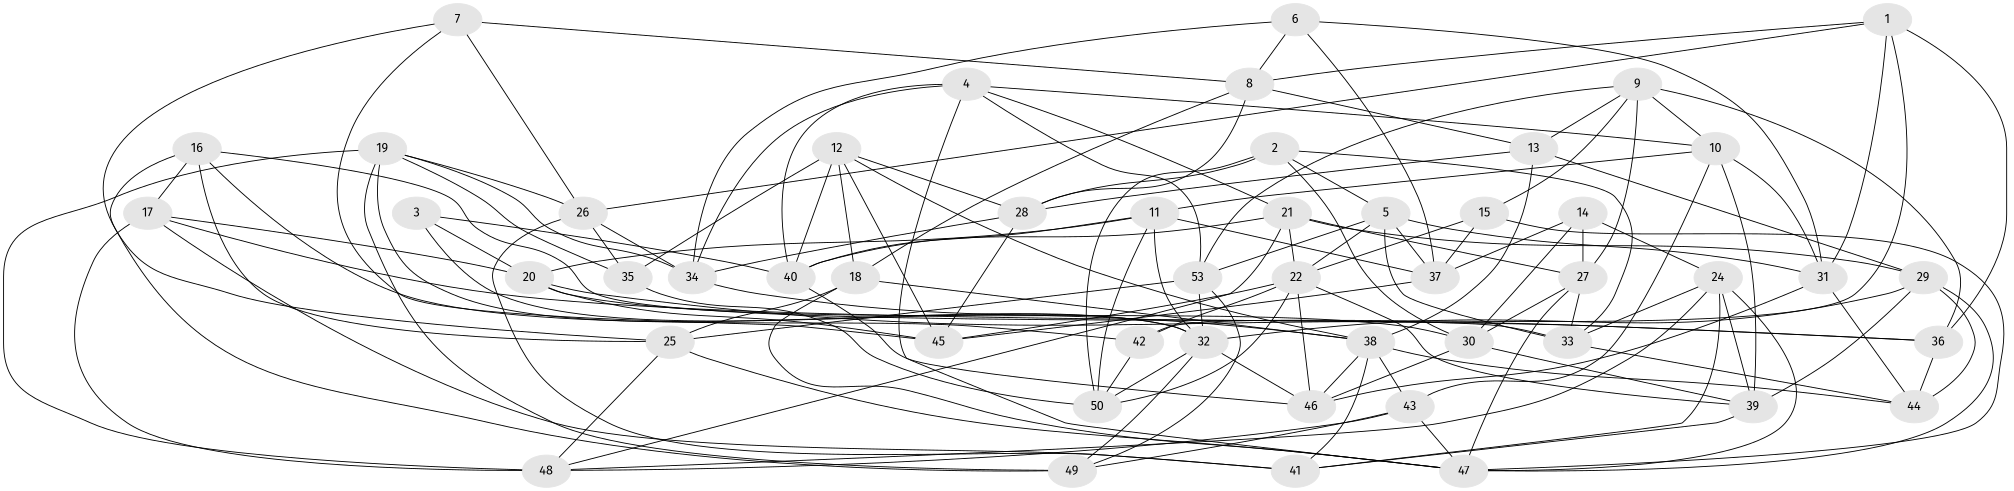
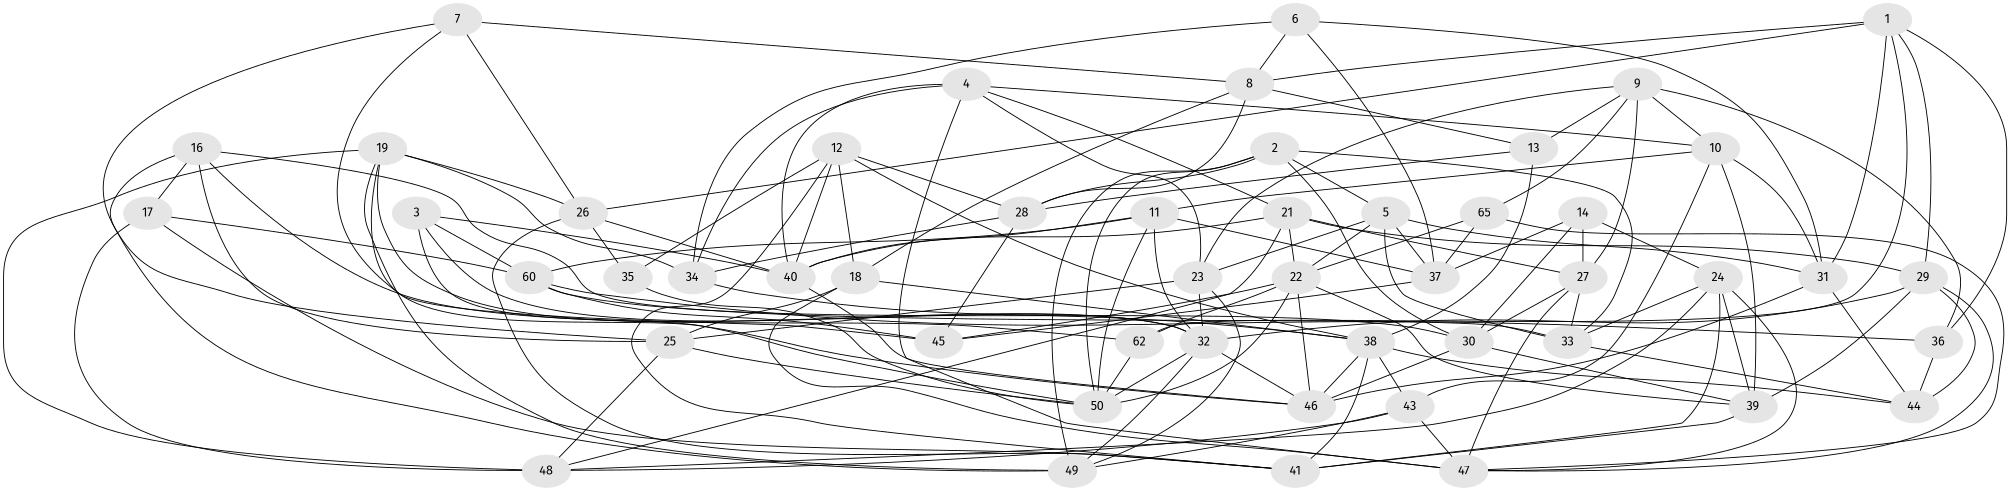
(1484, 213) -> (1484, 213)
(1729, 213) -> (1930, 145)
(503, 217) -> (850, 356)
(879, 229) -> (798, 419)
(625, 238) -> (671, 241)
none -> (1066, 252)
(529, 278) -> (529, 278)
(1198, 278) -> (1198, 278)
(1038, 318) -> none
(1140, 342) -> (1140, 342)
none -> (848, 361)
(1042, 430) -> (873, 379)
